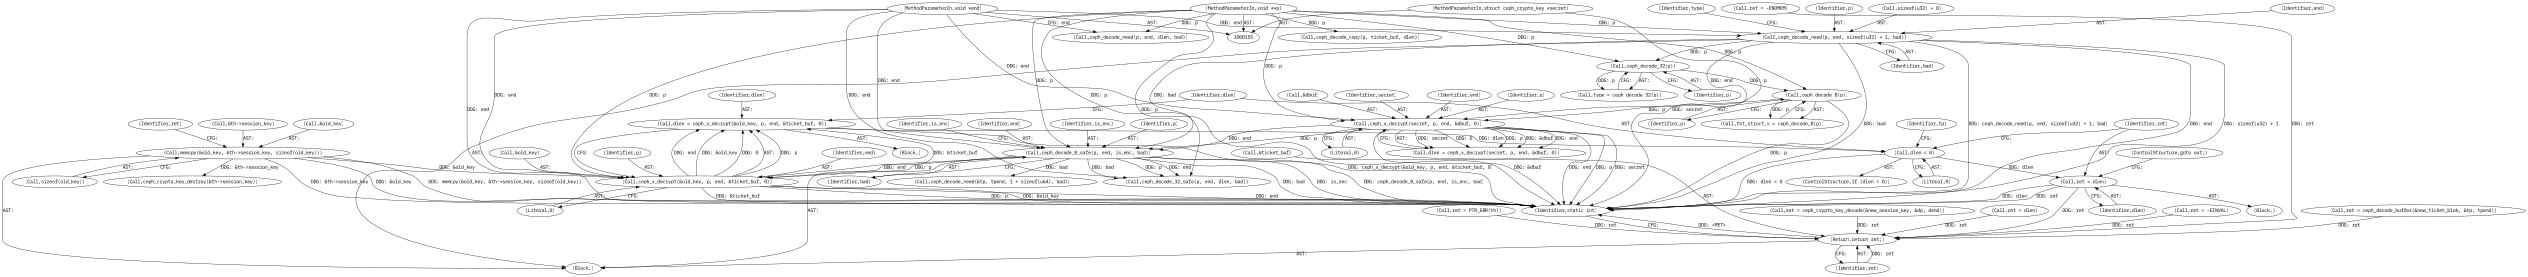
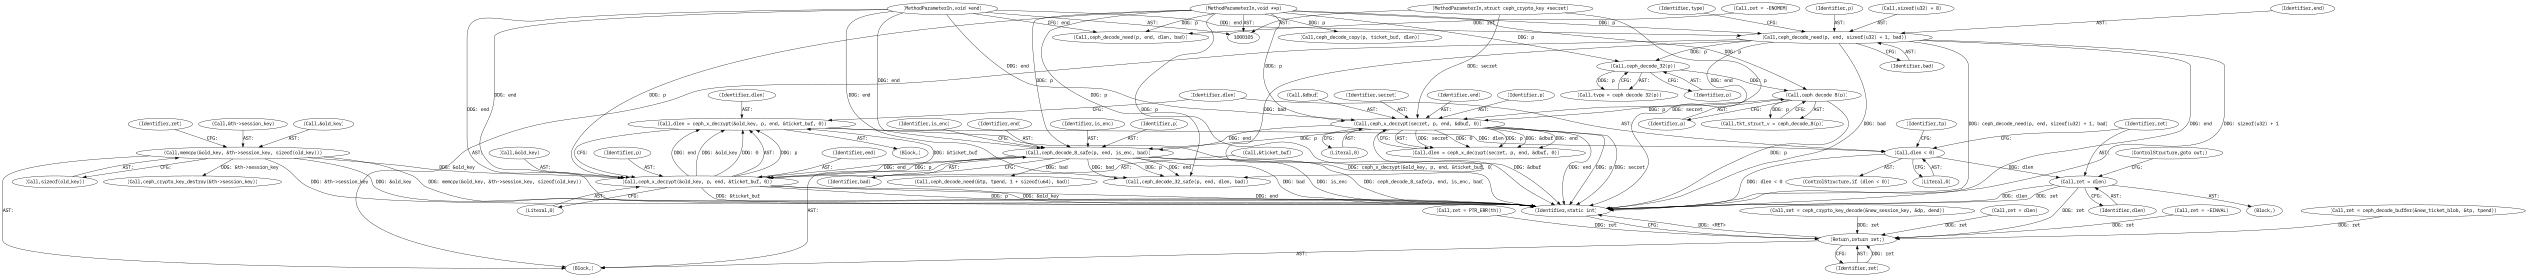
(1243, 38) -> (1243, 38)
(1379, 50) -> (1254, 139)
none -> (1458, 65)
(2292, 75) -> (1449, 21)
(1566, 160) -> (1005, 174)
